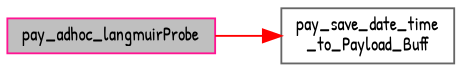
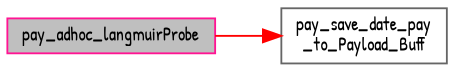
(368, 36) -> (364, 36)
